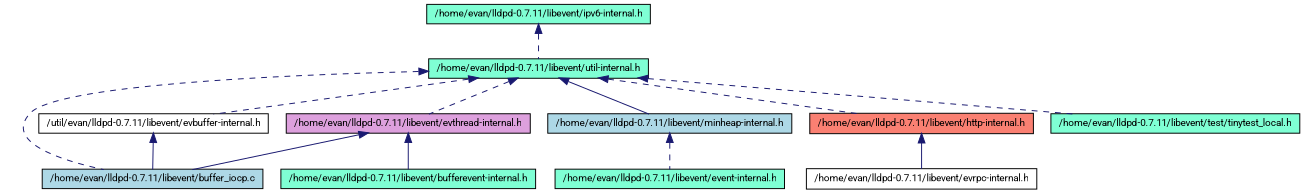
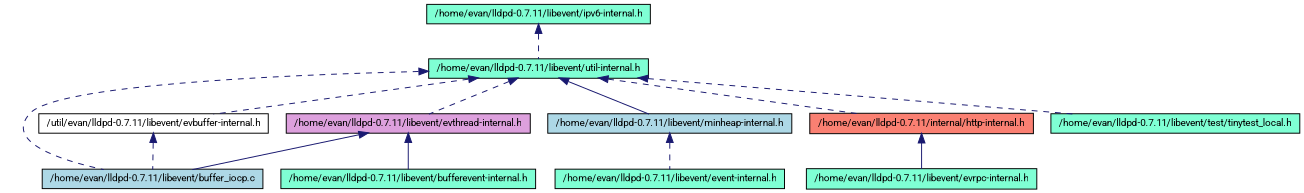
(922, 123) -> (922, 123)
(153, 156) -> (153, 156)
(922, 179) -> (922, 179)
